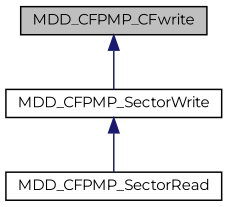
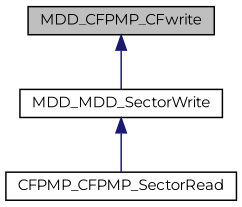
(114, 103) -> (121, 103)
(114, 186) -> (121, 186)
